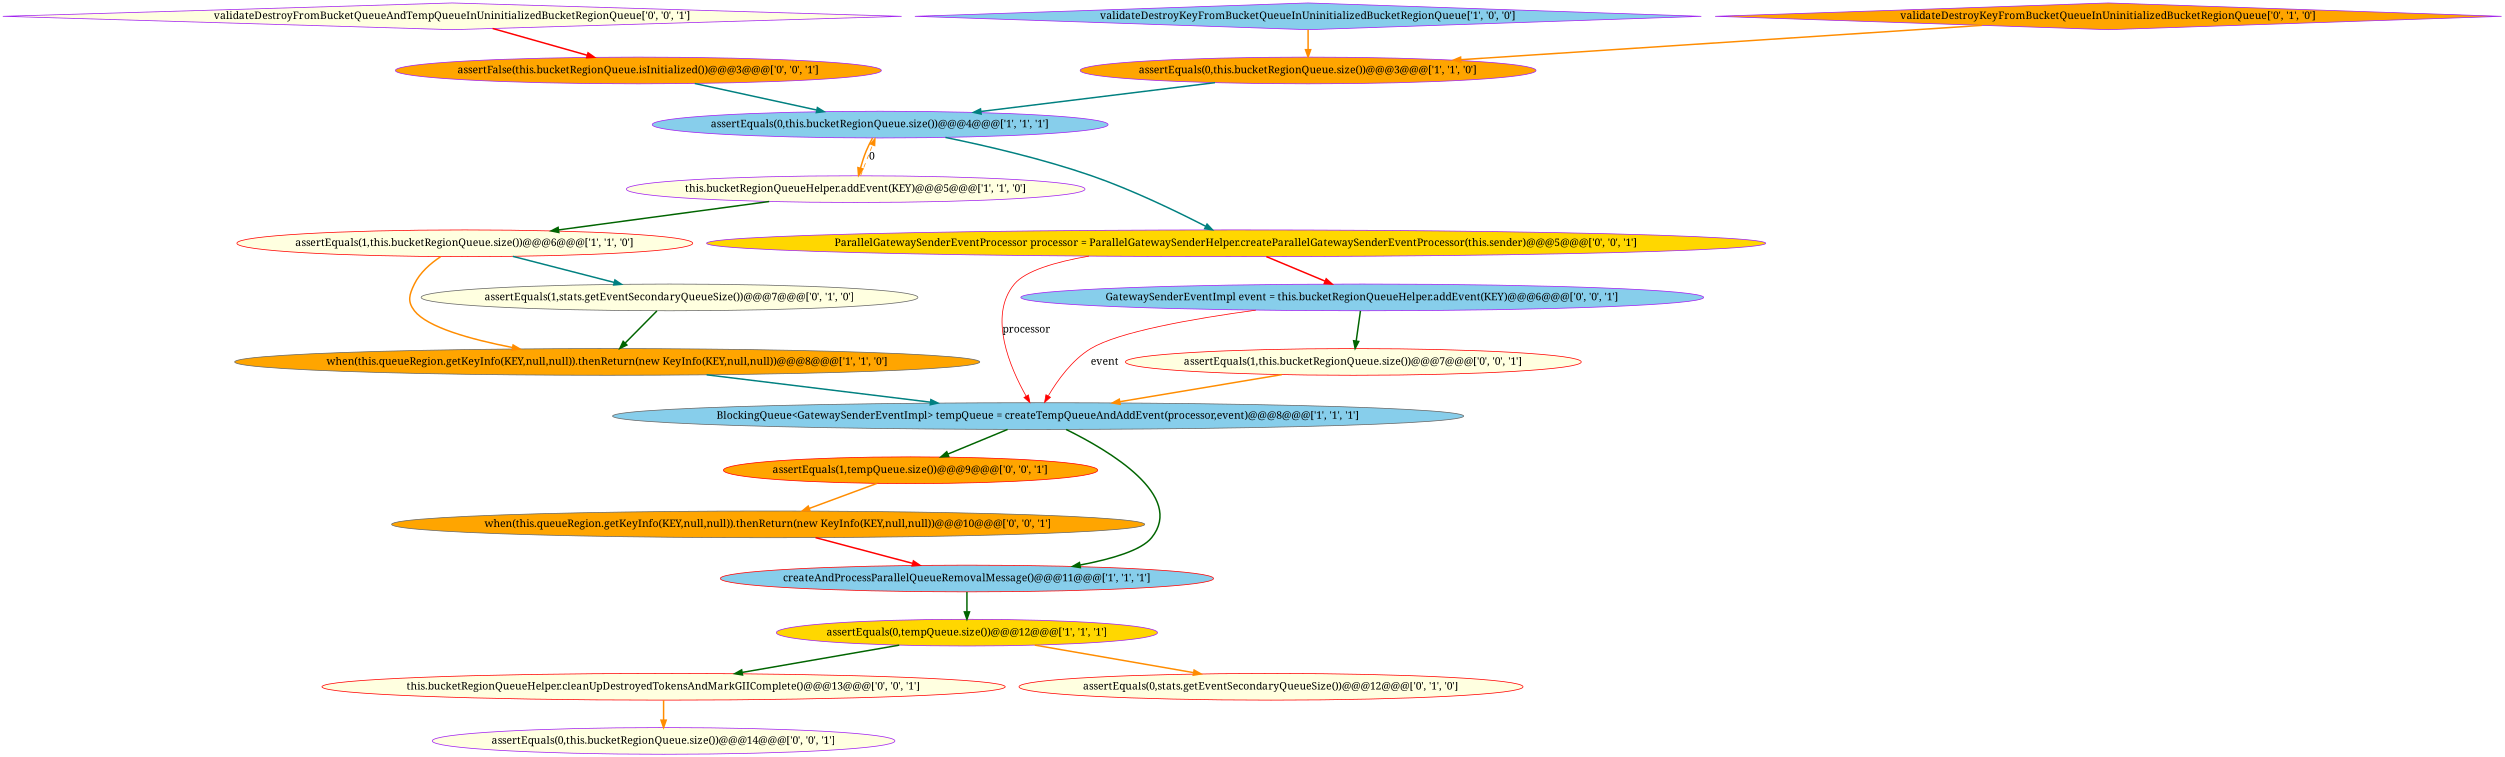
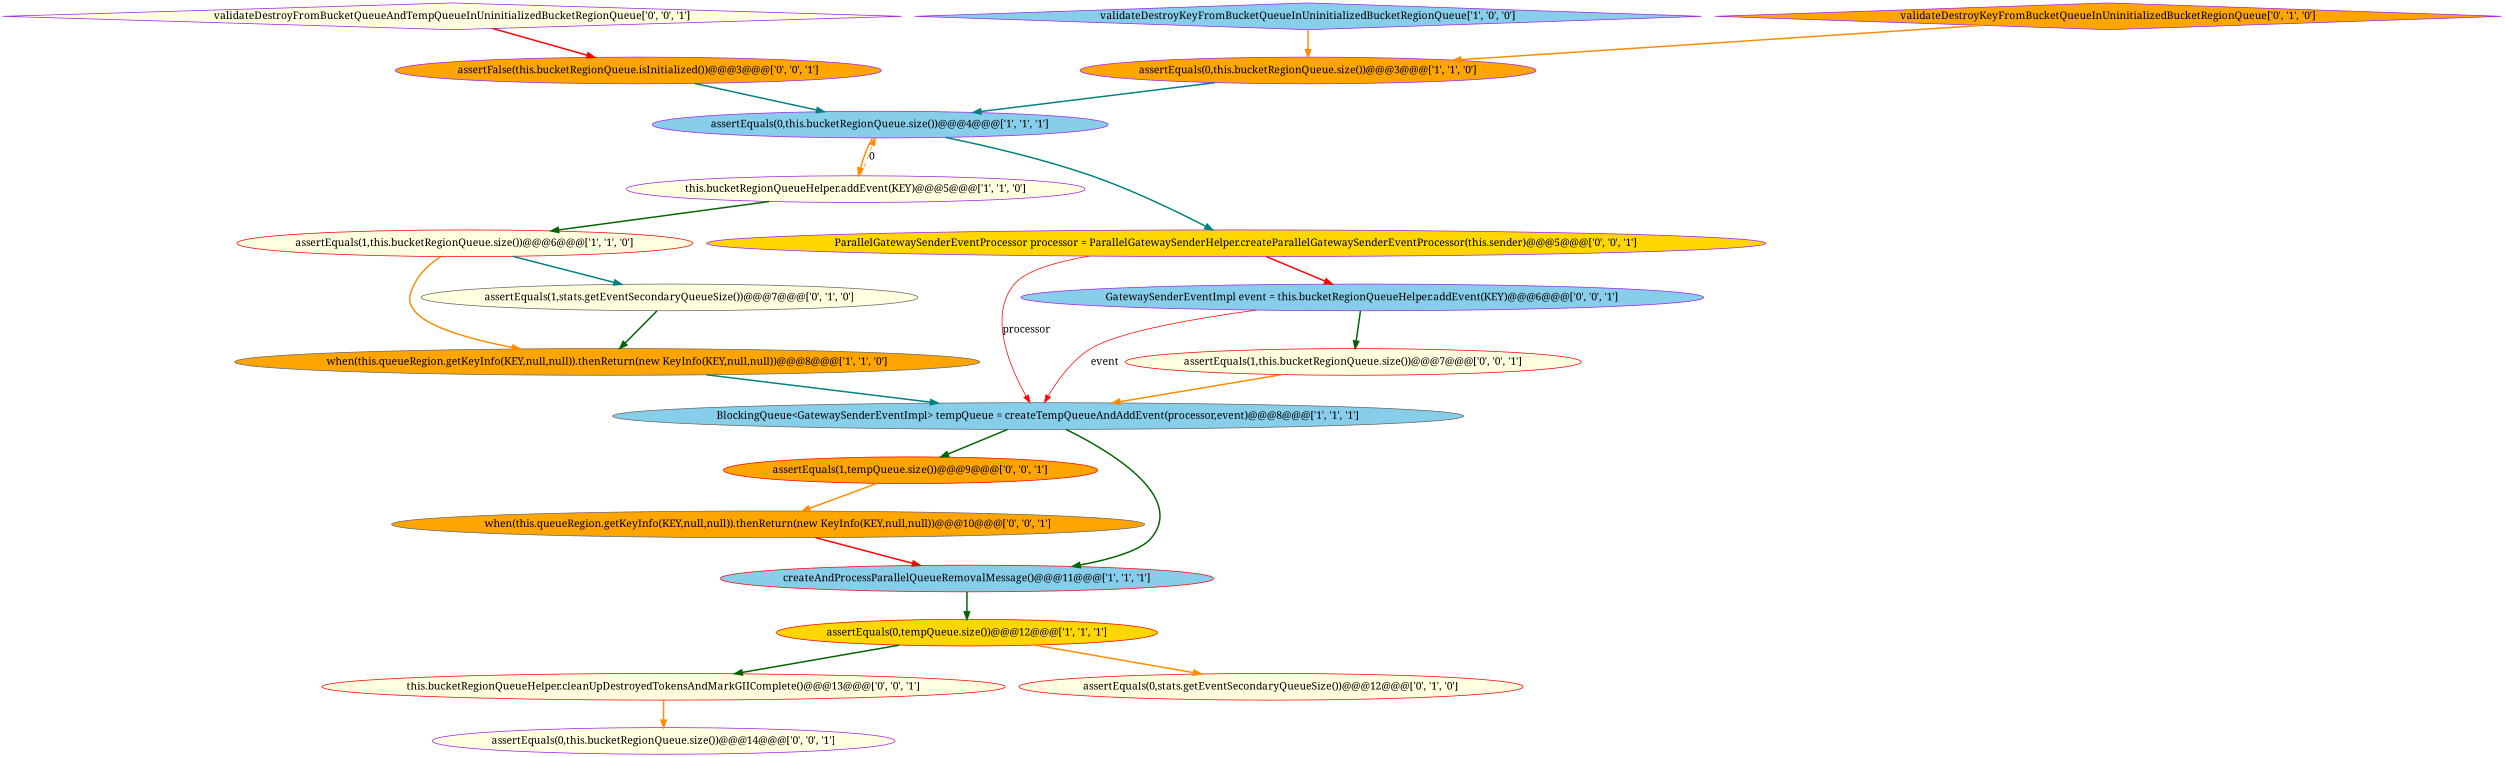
(967, 633) -> (967, 633)
